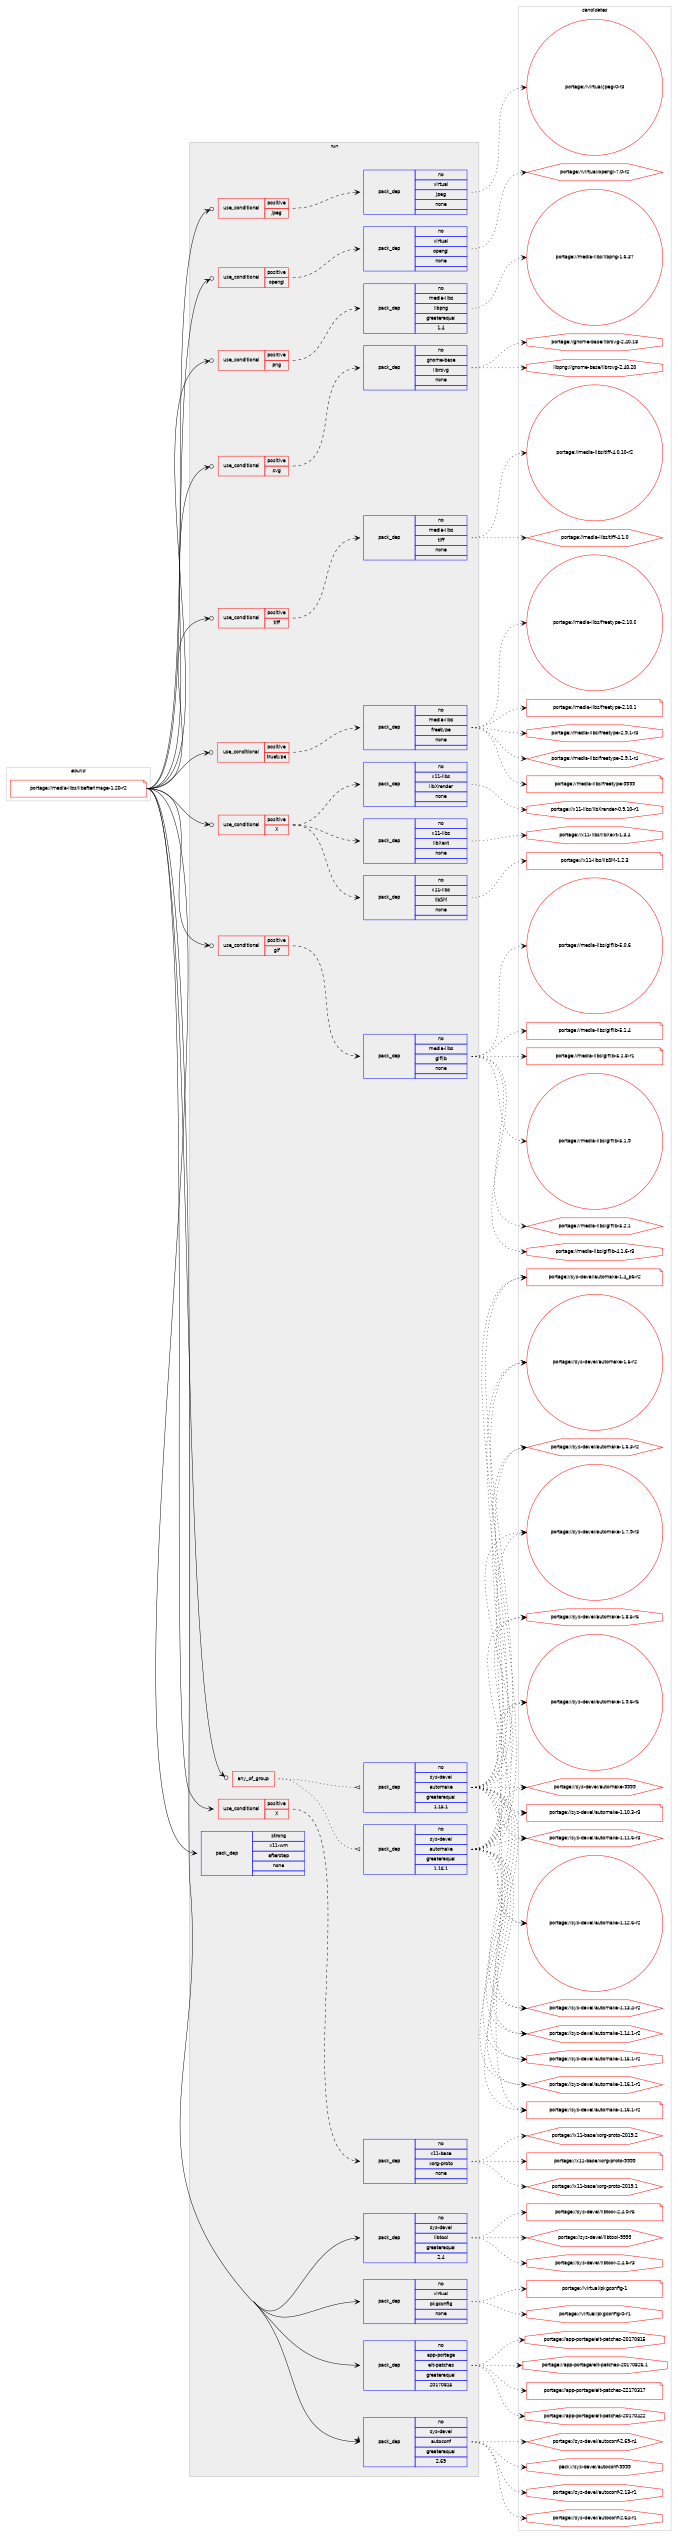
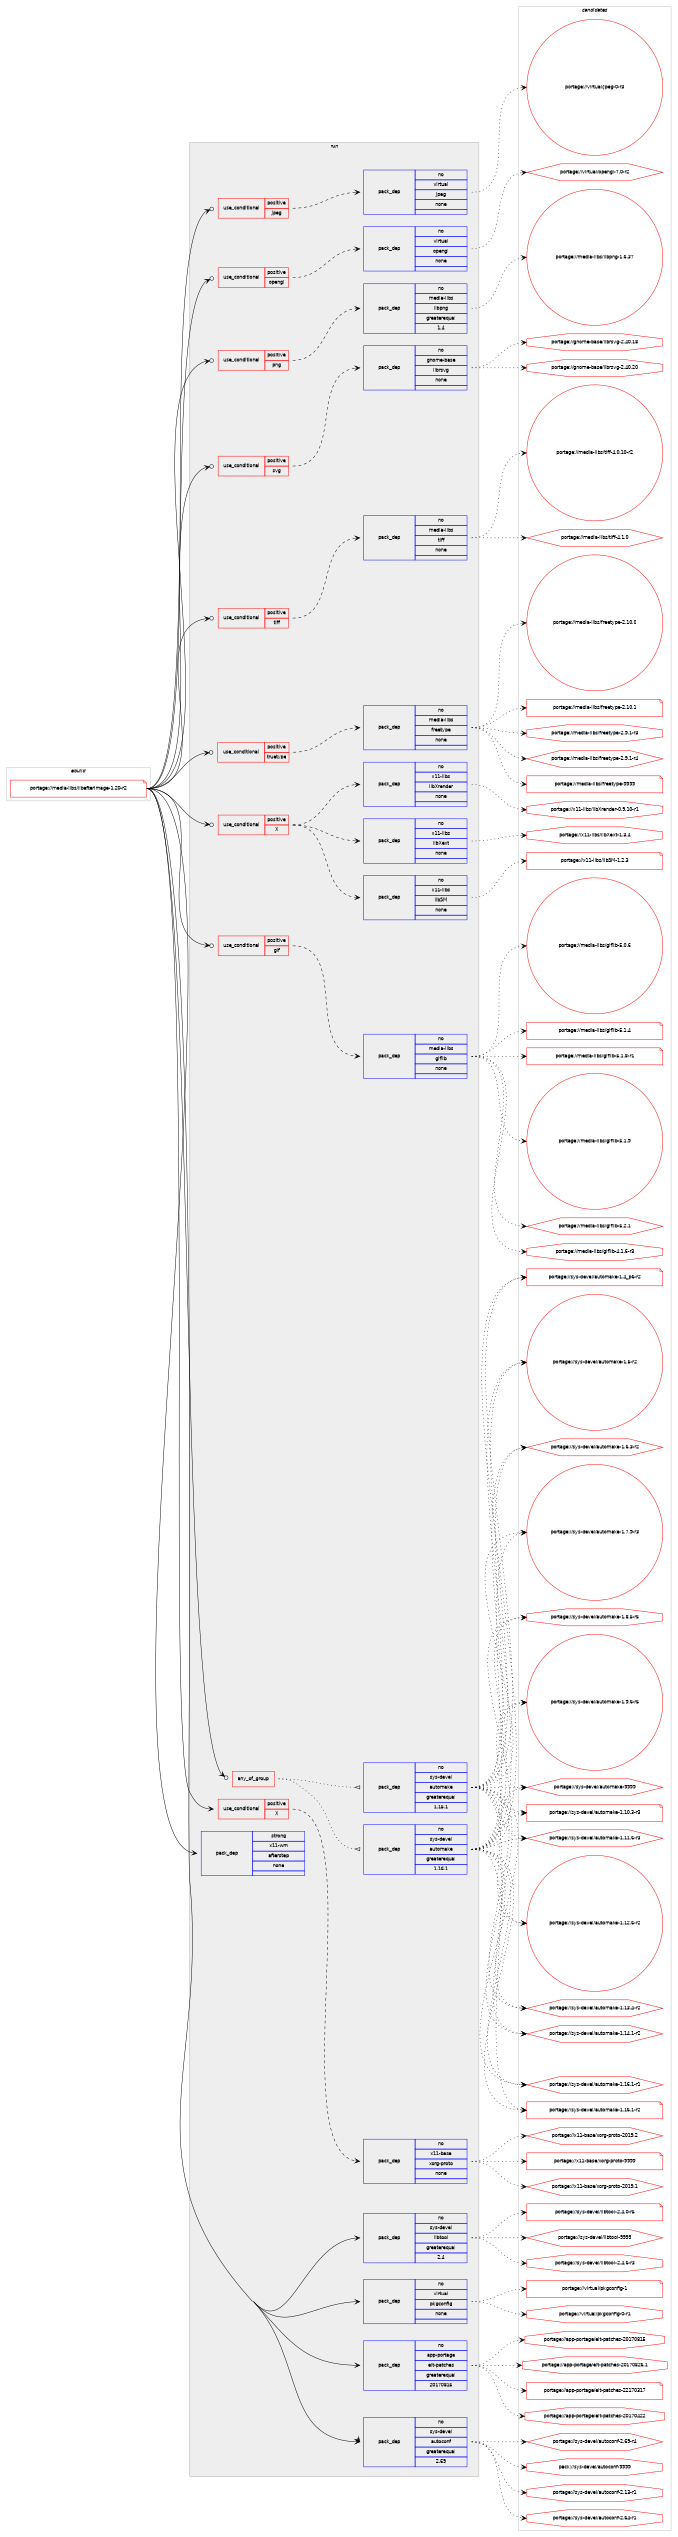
(595, 368) -> (595, 368)
(595, 2059) -> none
